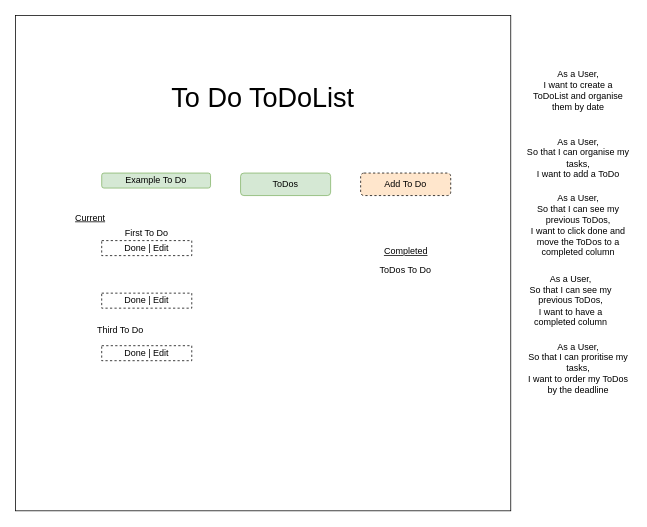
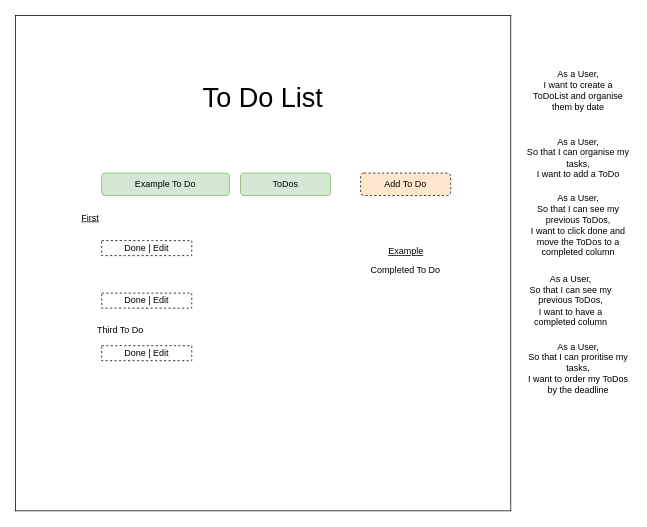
(263, 98) -> (263, 98)
(156, 180) -> (165, 184)
(90, 218) -> (90, 218)
(147, 233) -> none
(406, 252) -> (406, 252)
(405, 270) -> (405, 270)
